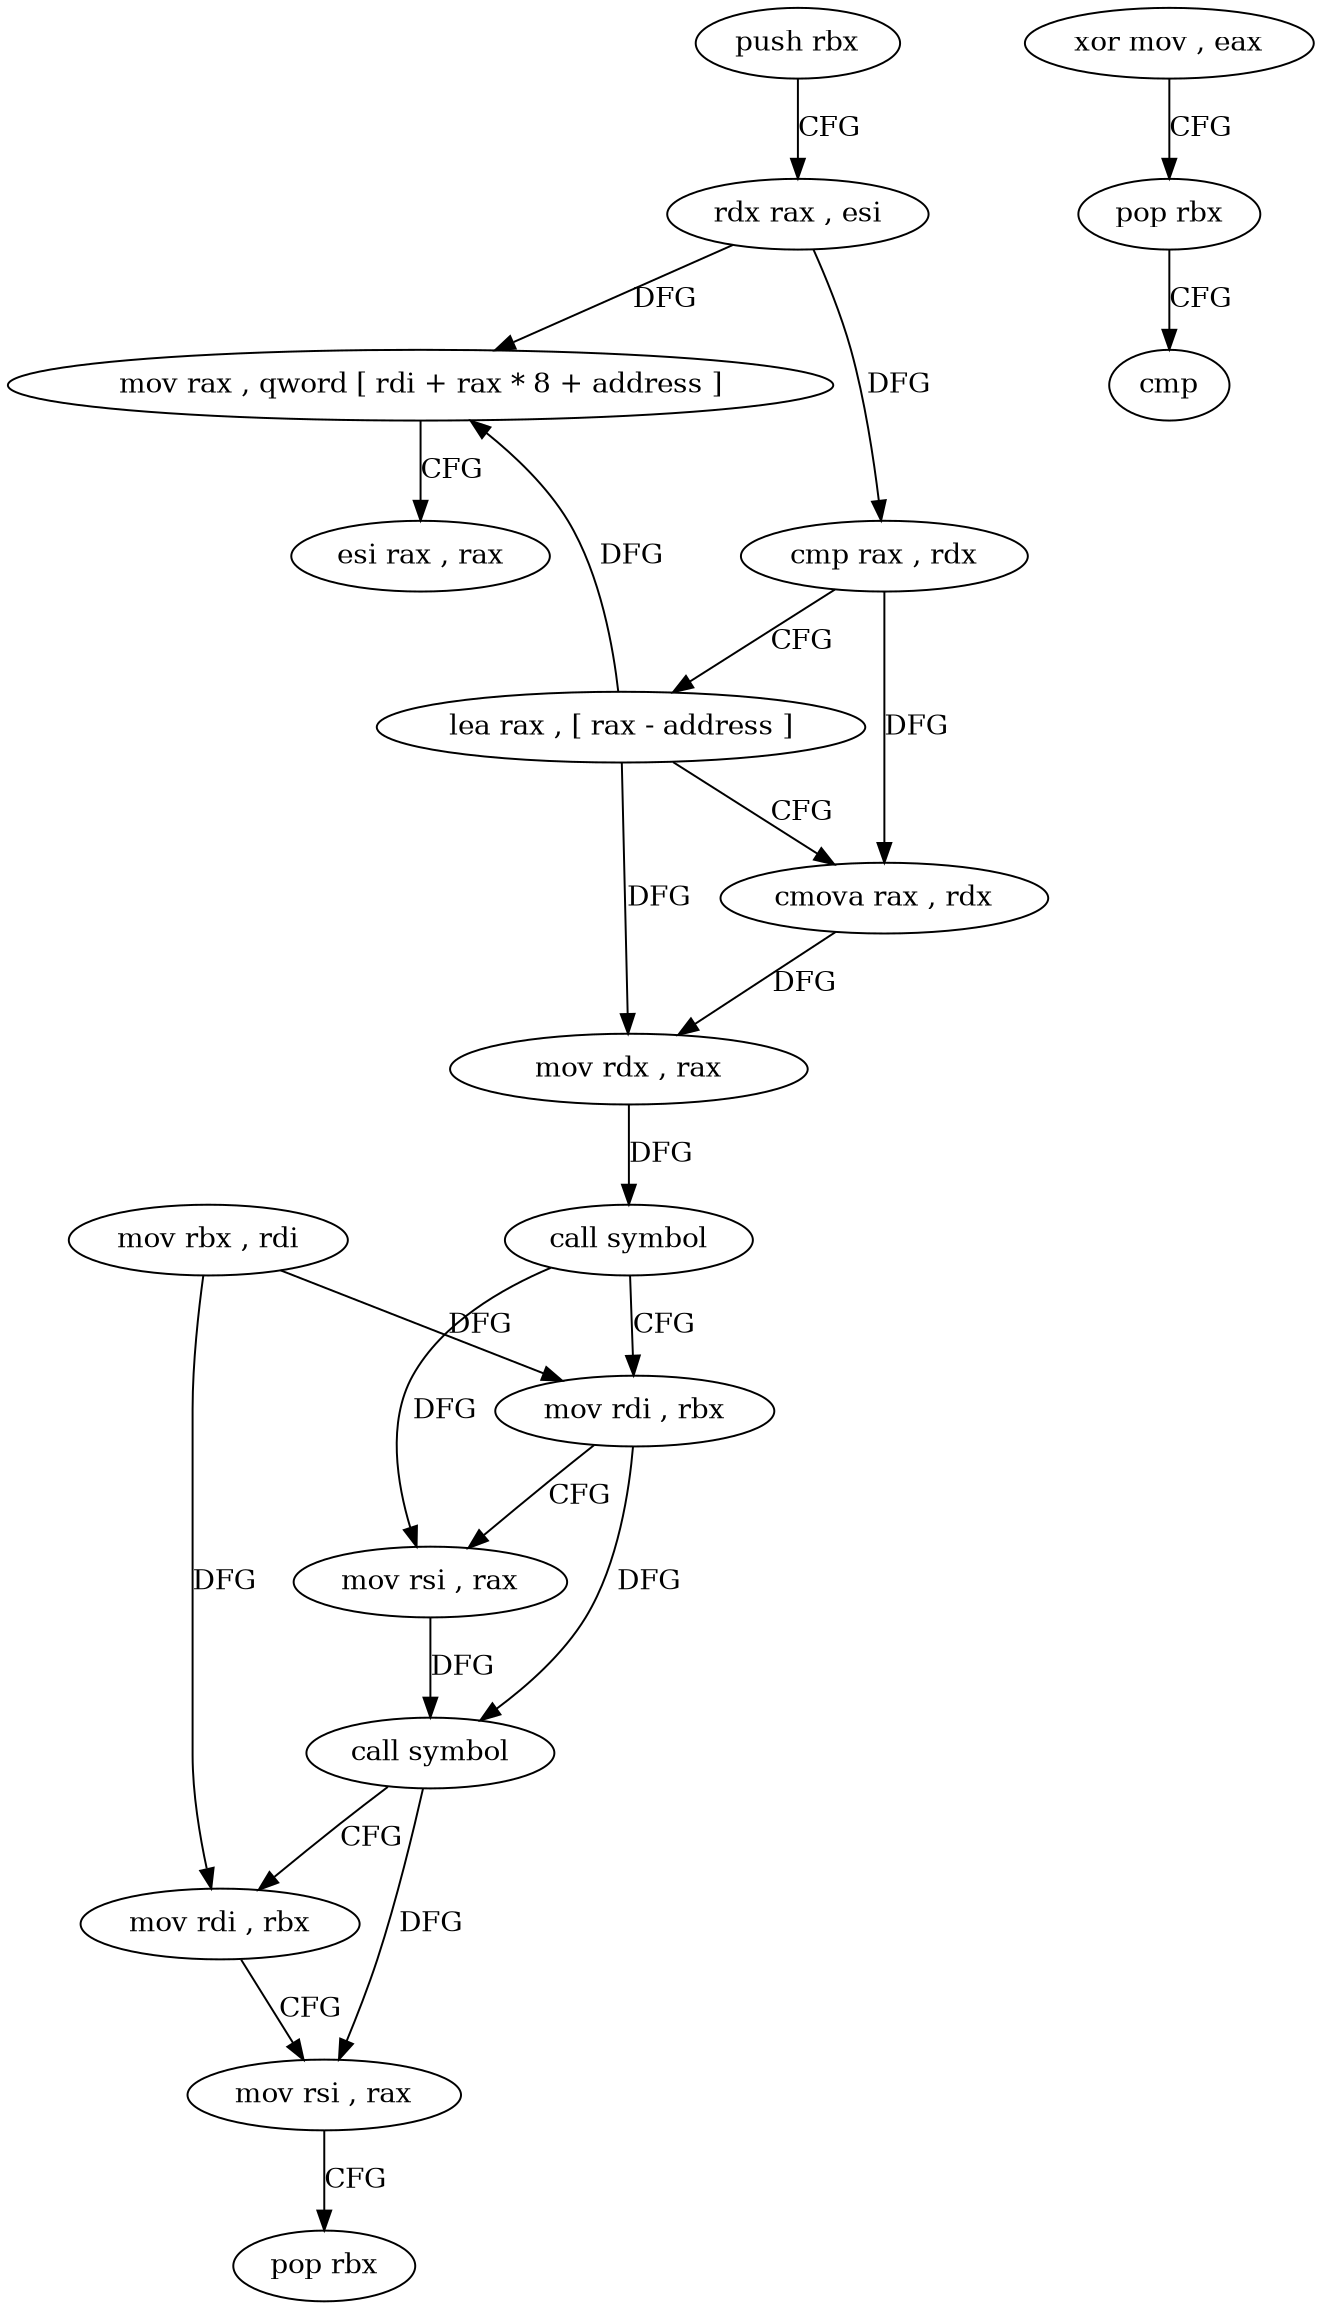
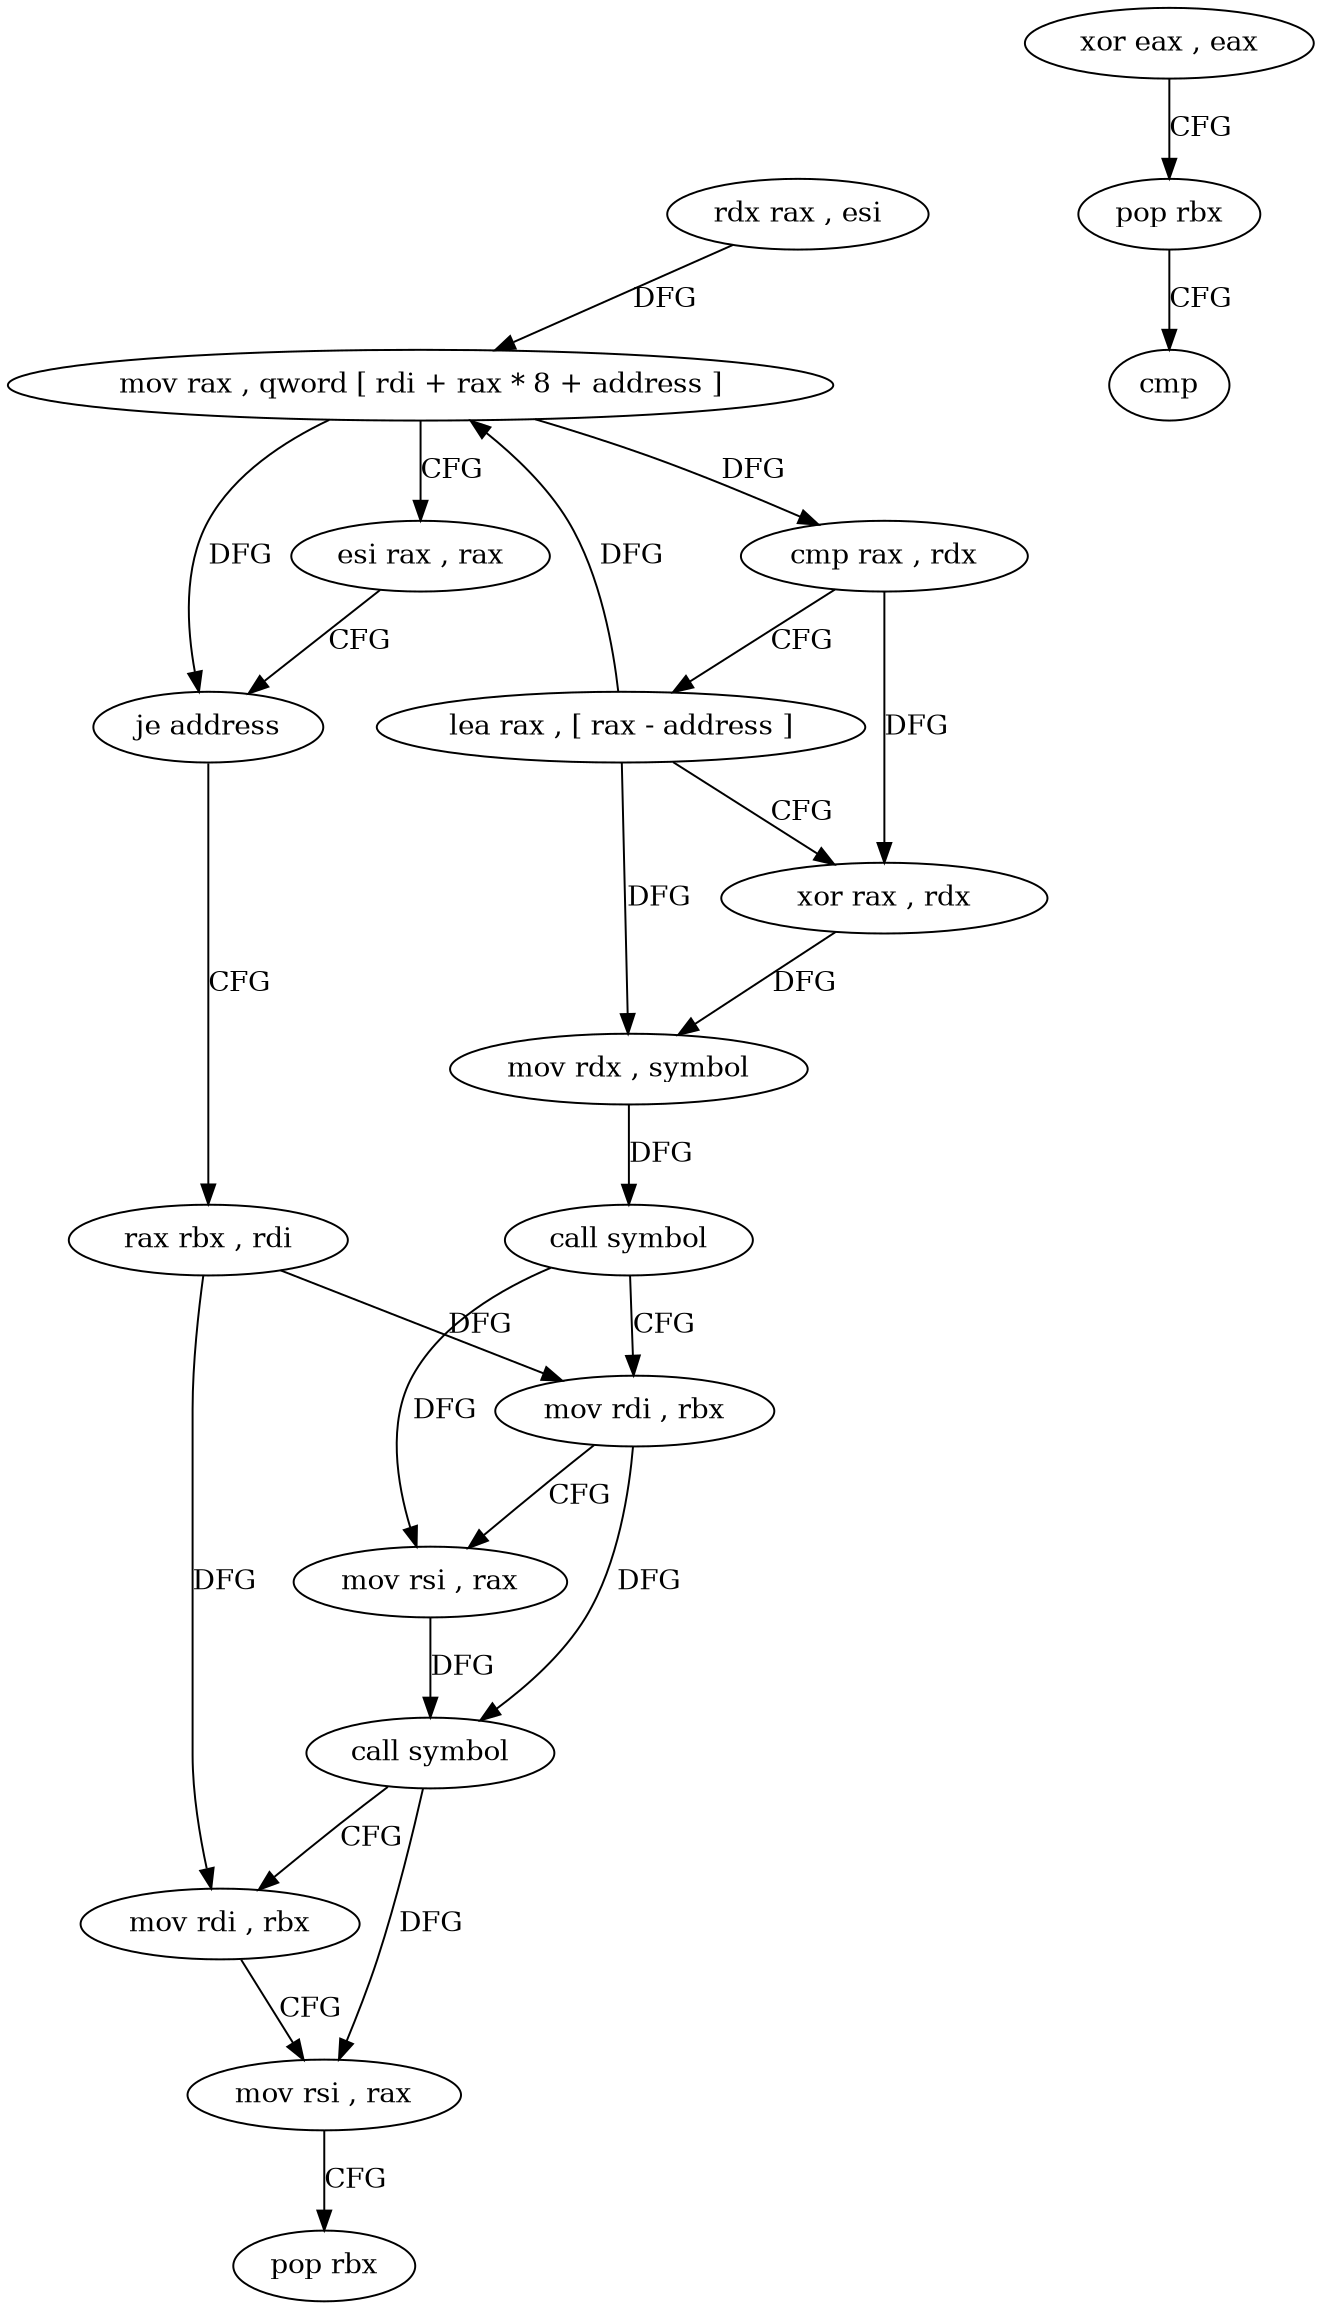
(798, 43) -> none
(1169, 43) -> (1169, 43)
(857, 372) -> (669, 463)
none -> (208, 727)
(884, 898) -> (884, 898)
(629, 1069) -> (629, 1069)
(208, 1240) -> (208, 1240)
